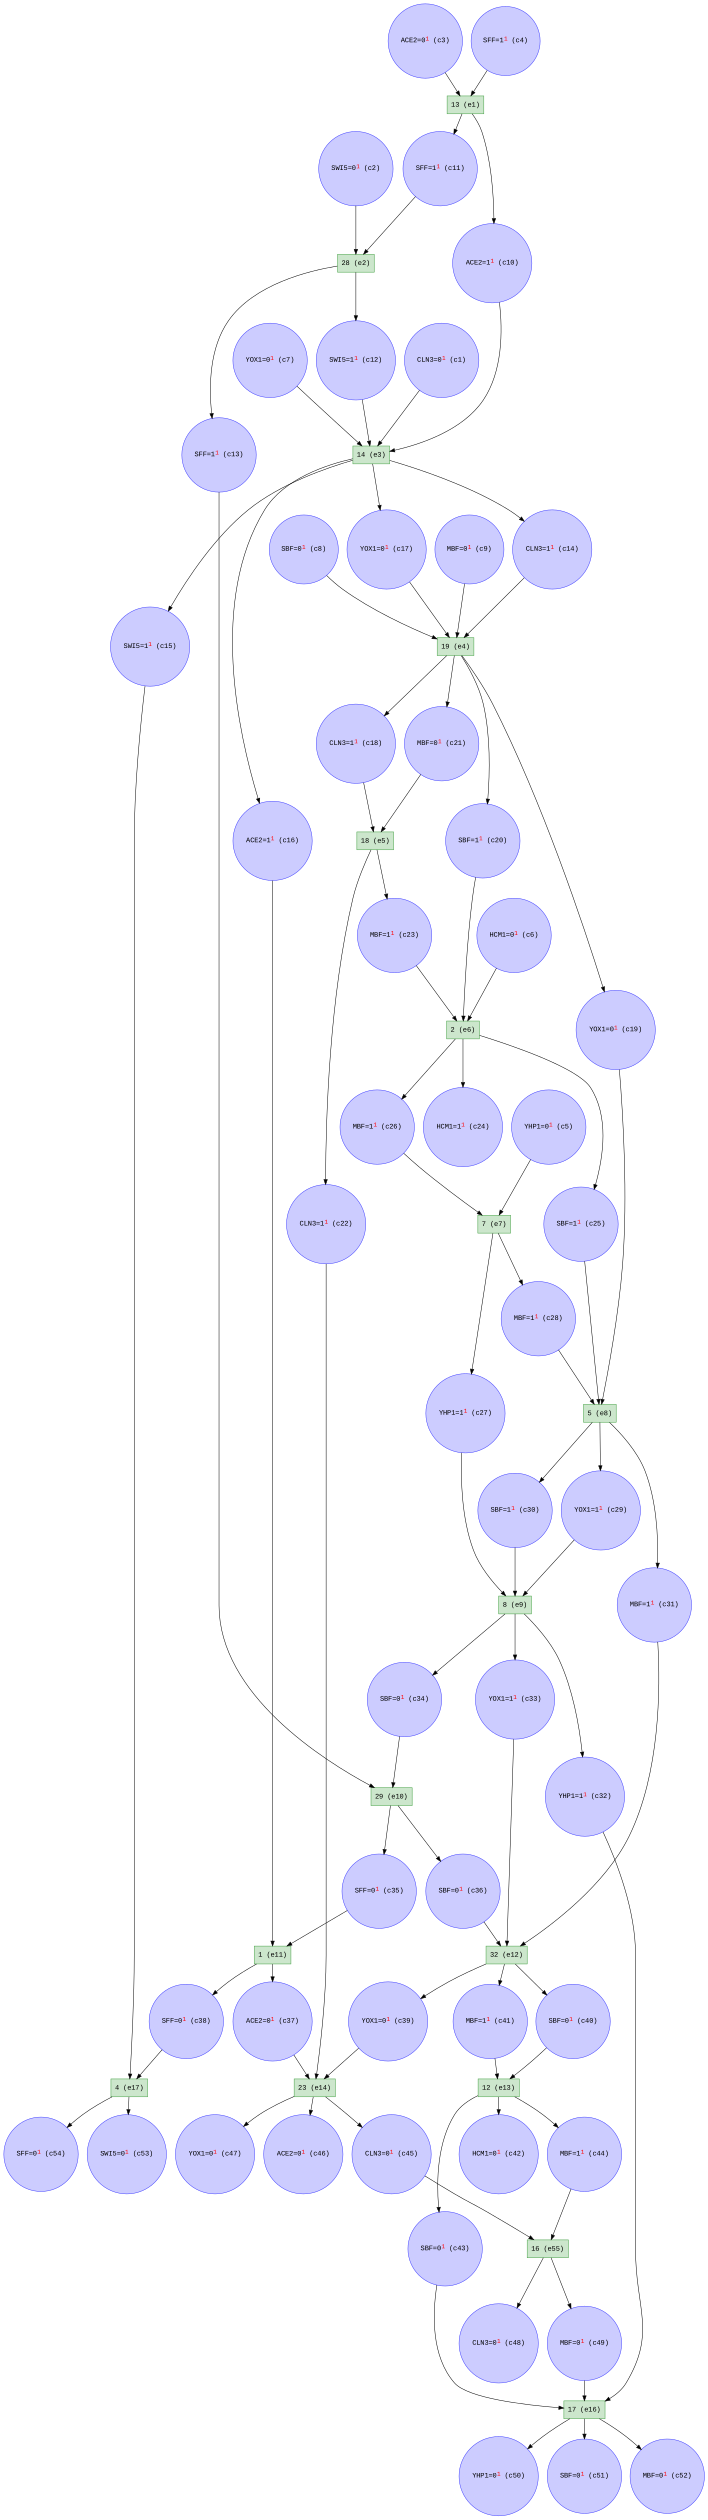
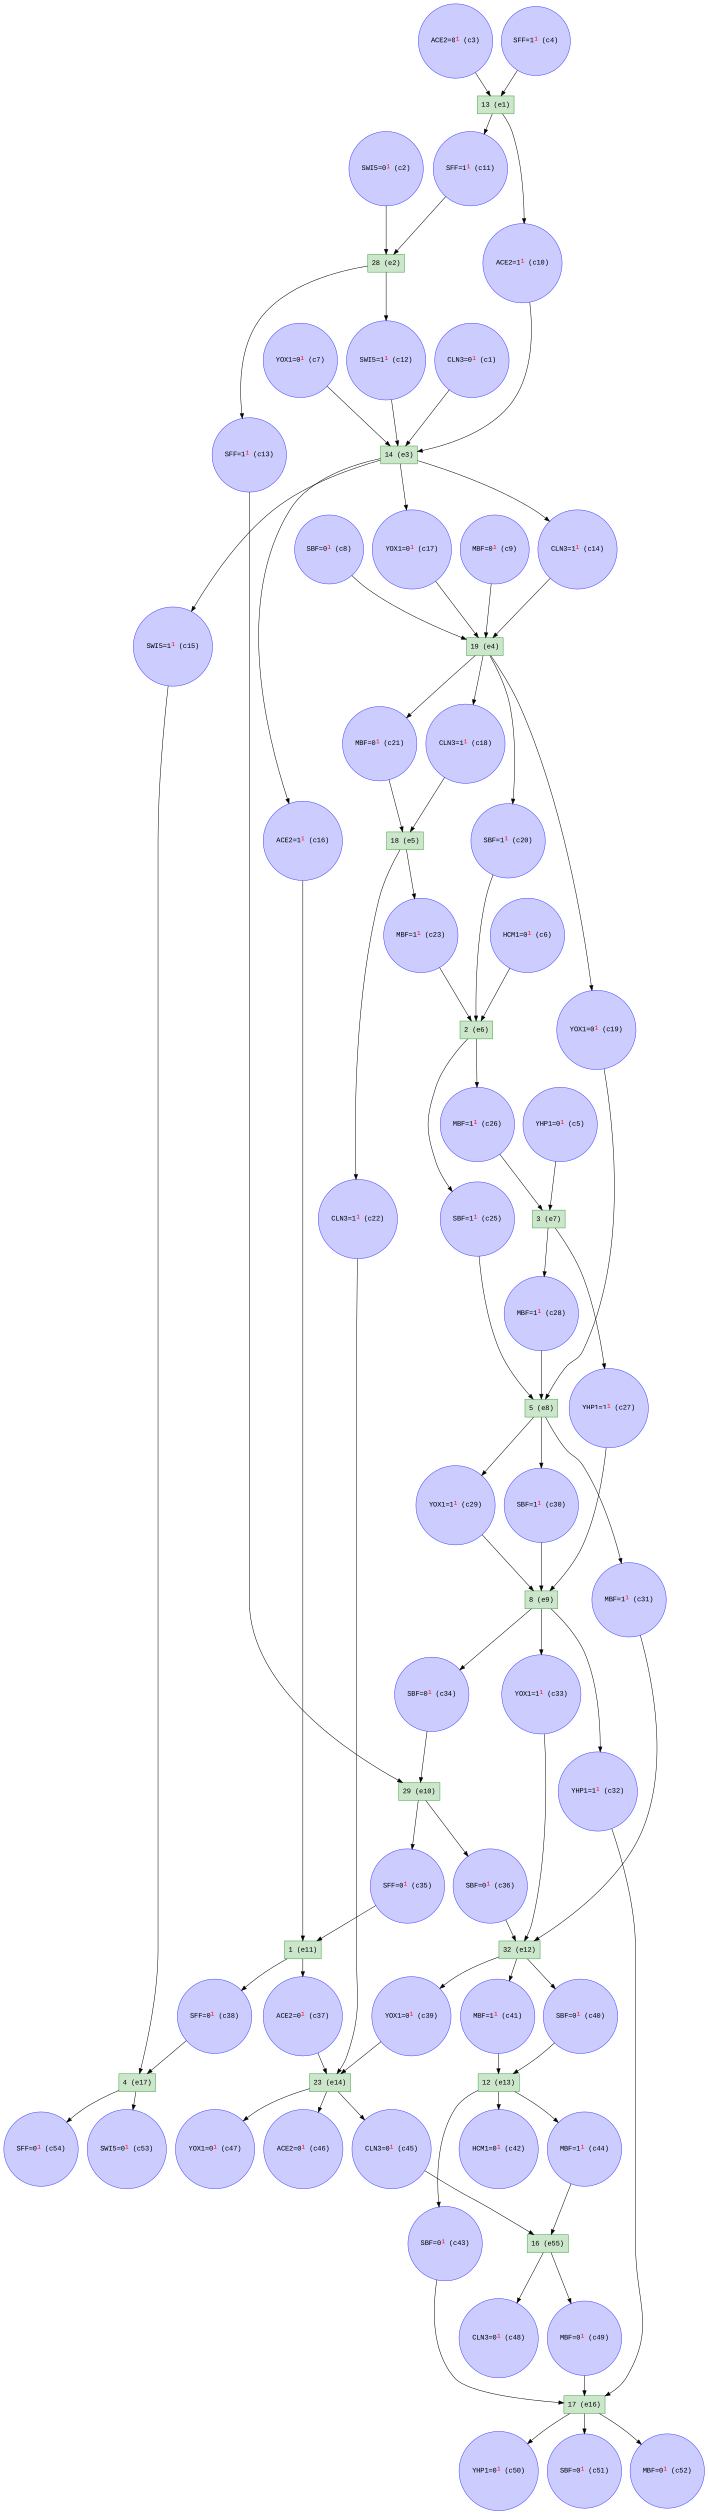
(463, 1127) -> none
(494, 1224) -> (549, 1219)
